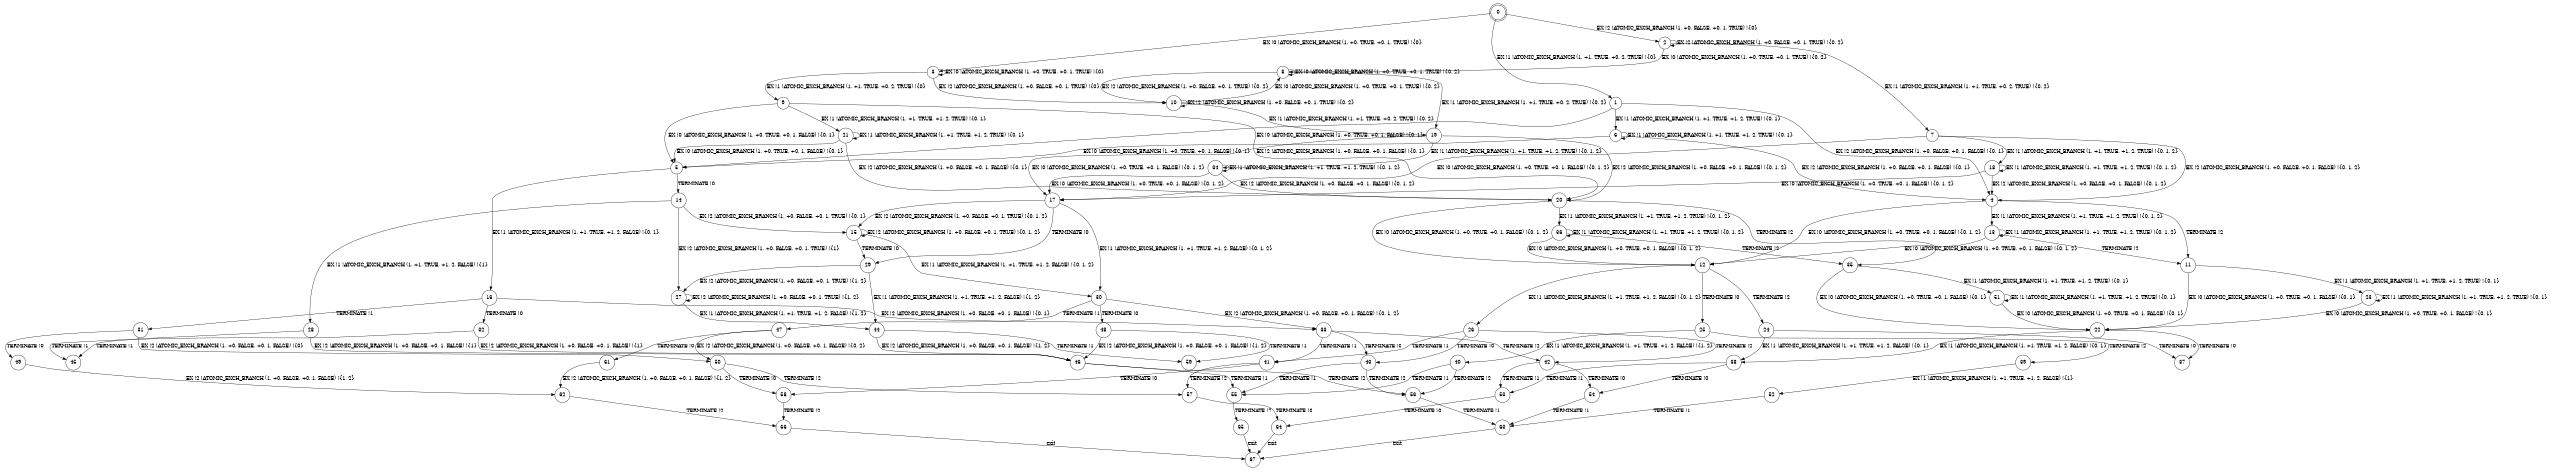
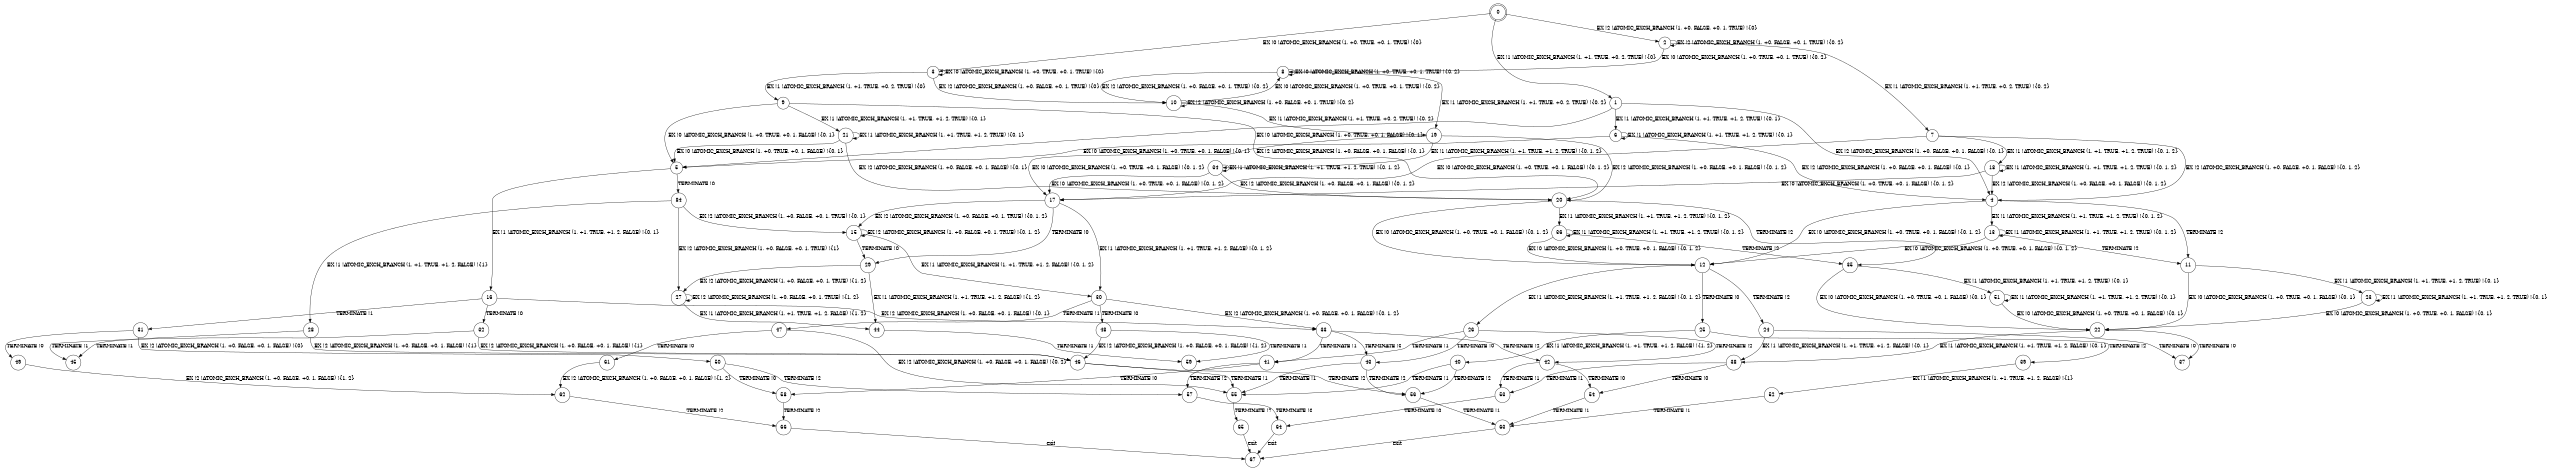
(679, 200) -> (679, 200)
(711, 337) -> (977, 383)
(968, 354) -> none
